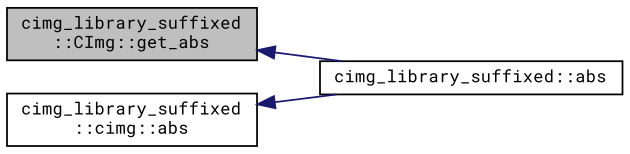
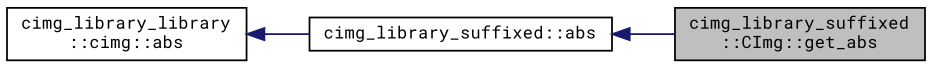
(308, 57) -> (652, 34)
(132, 120) -> (127, 34)
